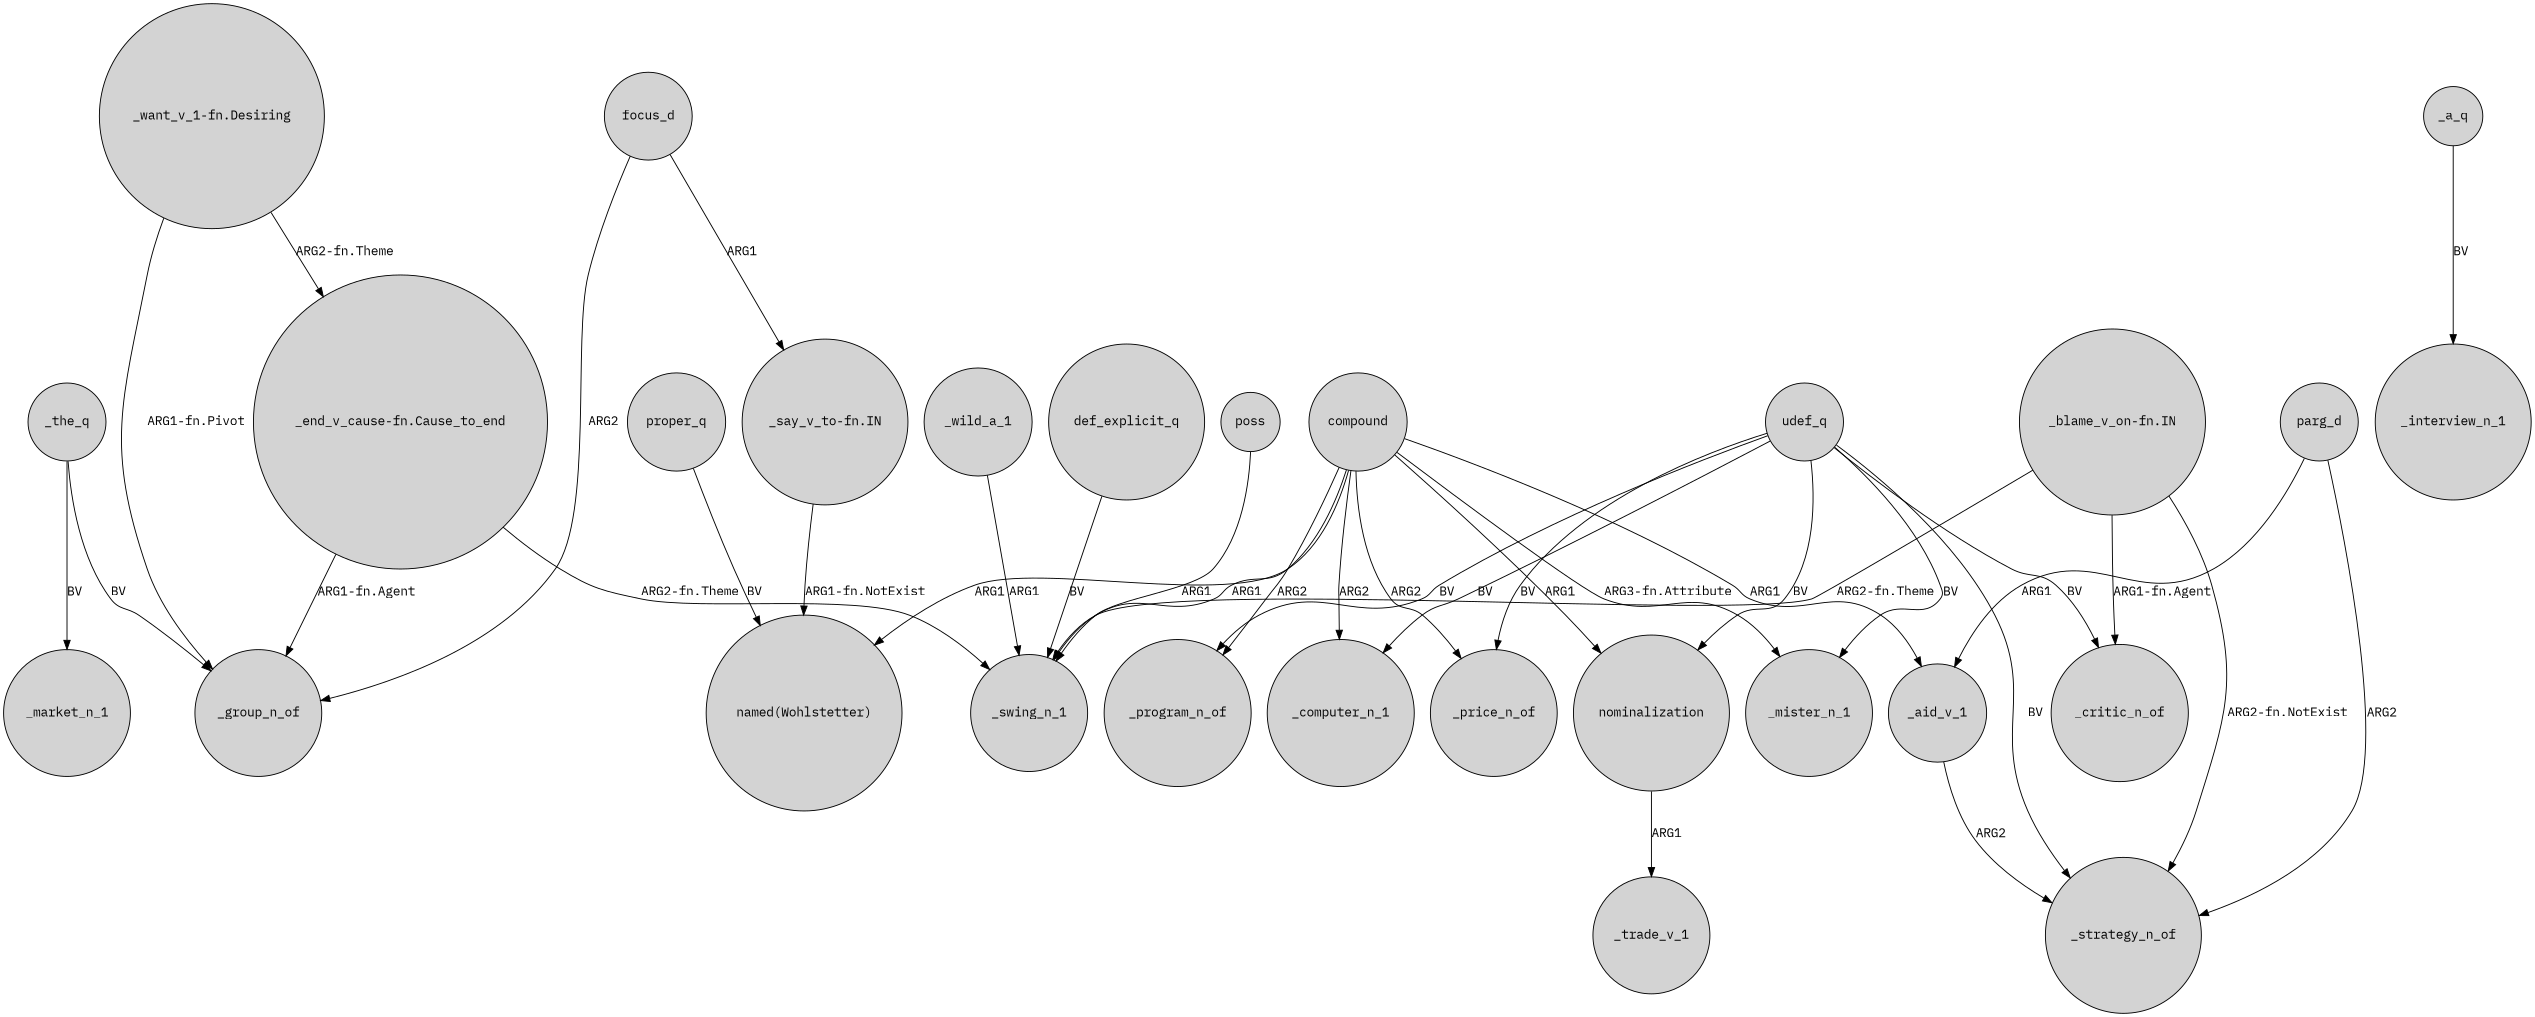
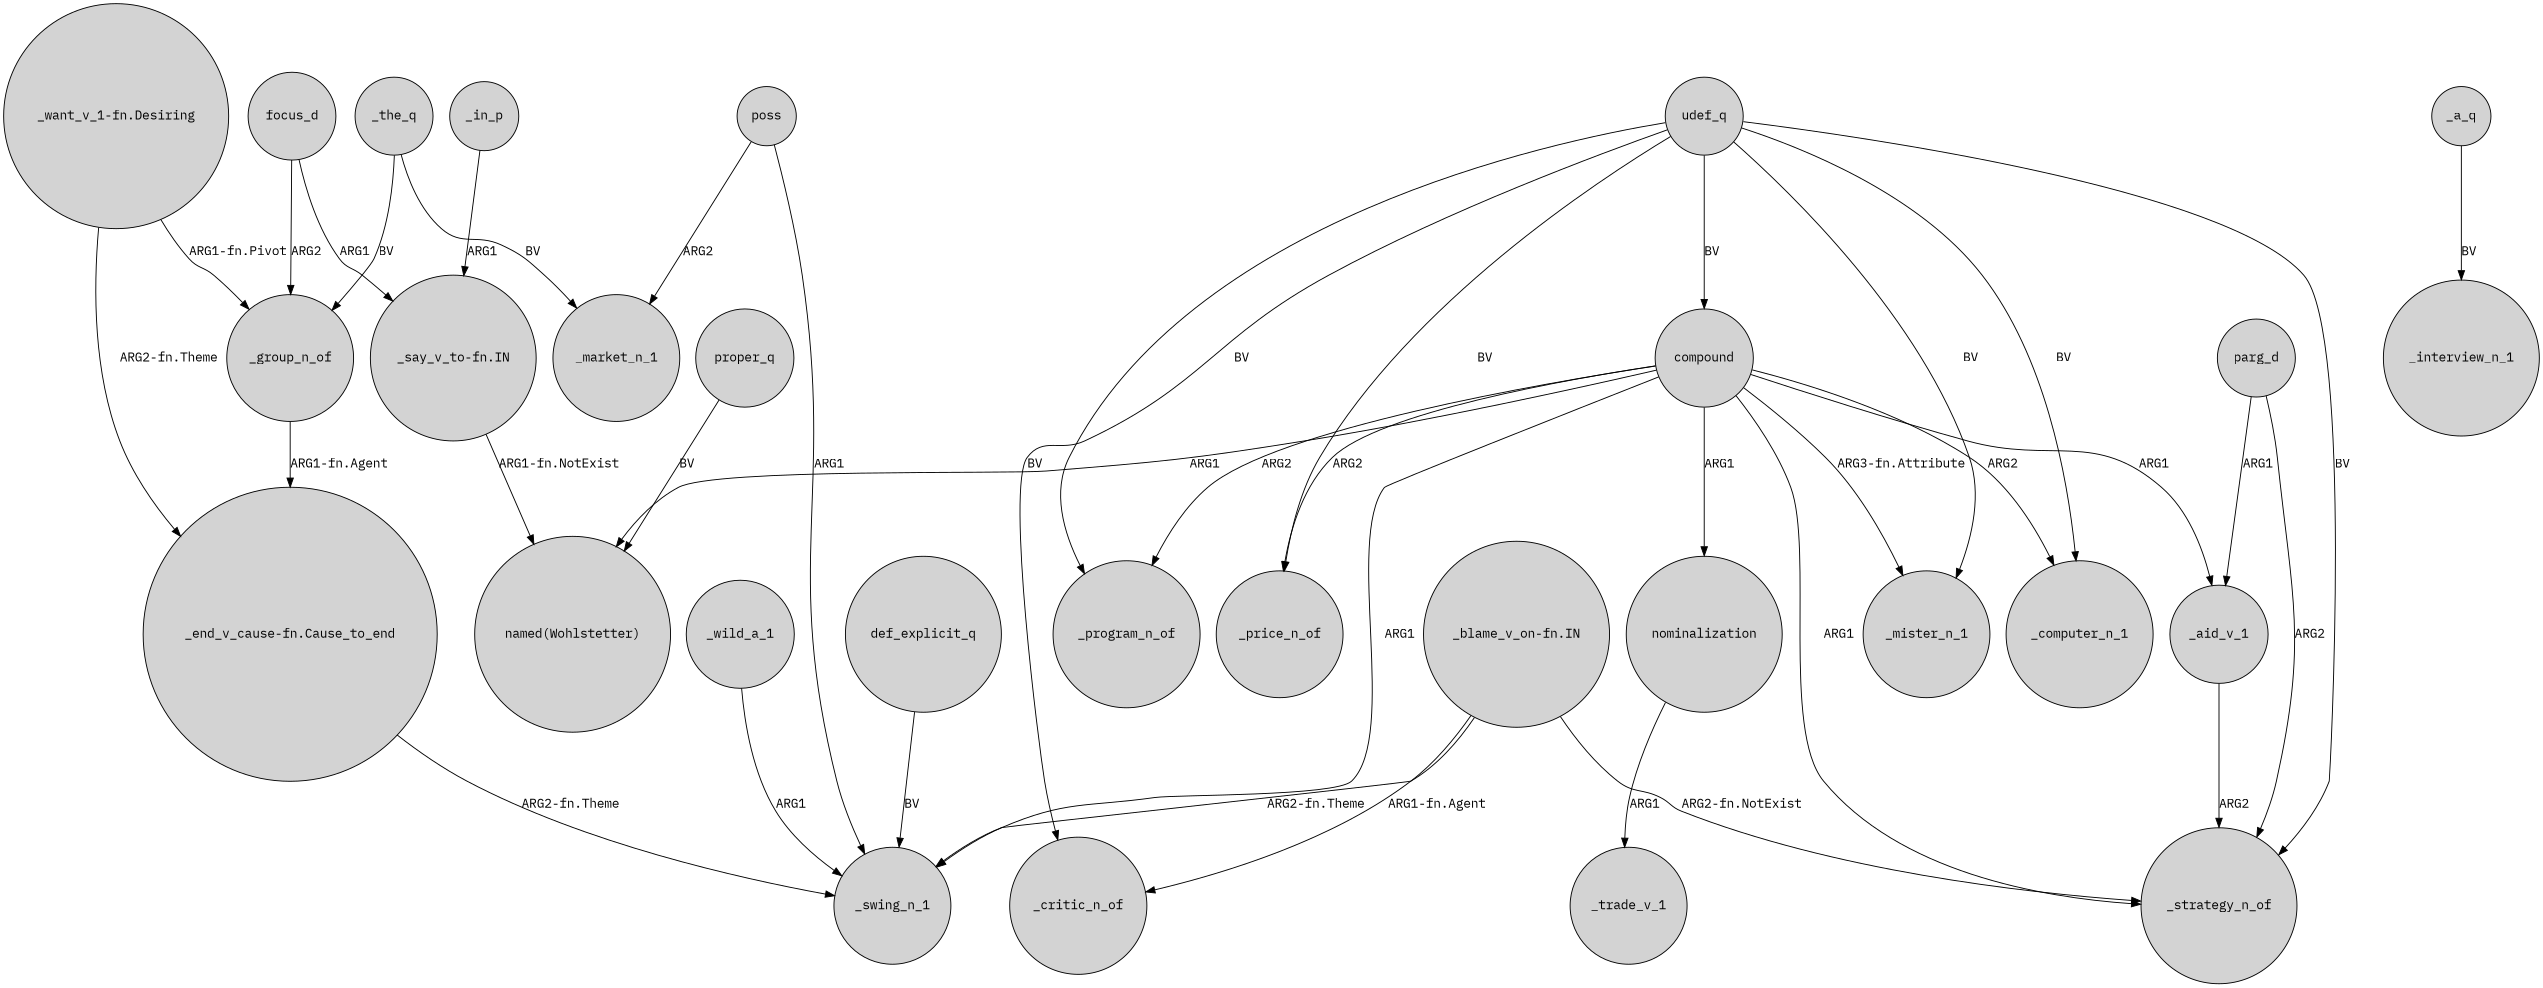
none -> (484, 116)
none -> (703, 219)
(1797, 578) -> (1704, 227)
(313, 601) -> (290, 450)
none -> (1810, 751)
